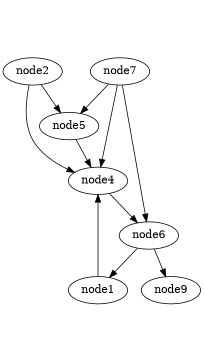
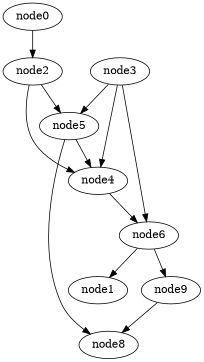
none -> (33, 17)
(120, 71) -> (120, 71)
(98, 239) -> none
none -> (109, 345)
